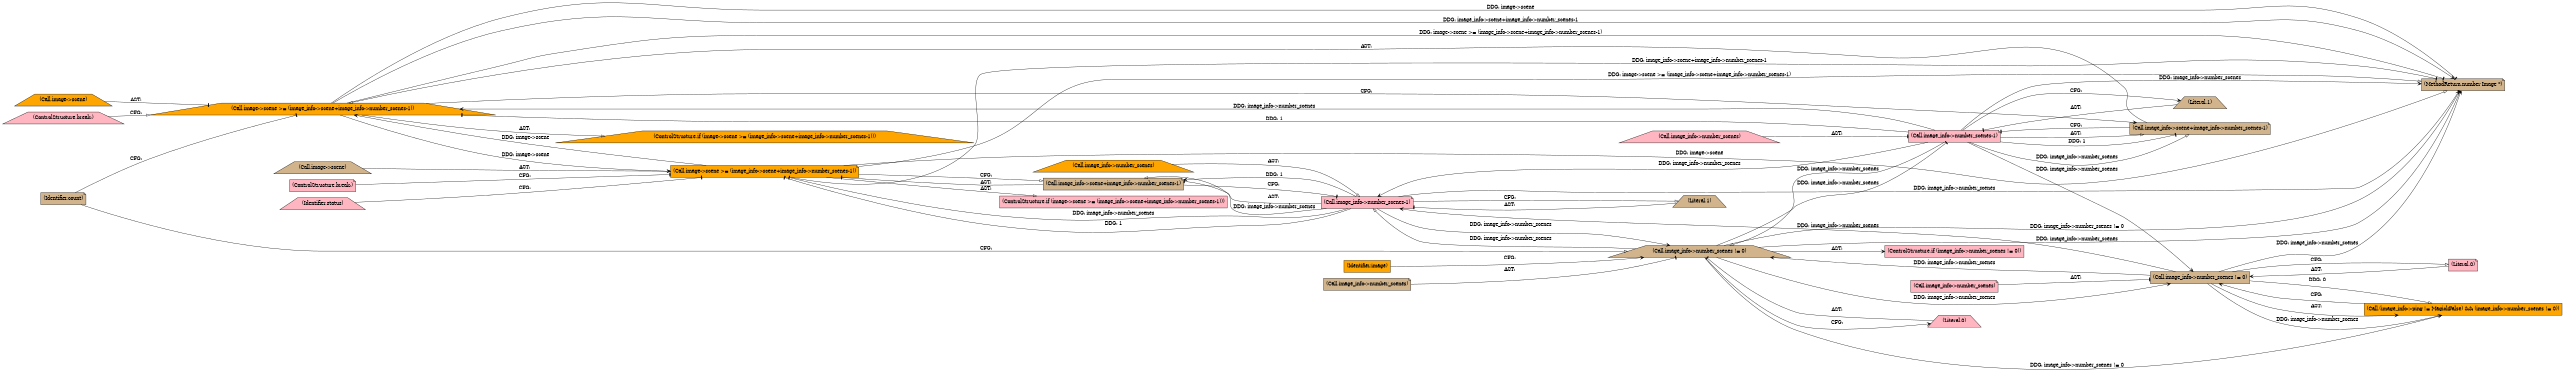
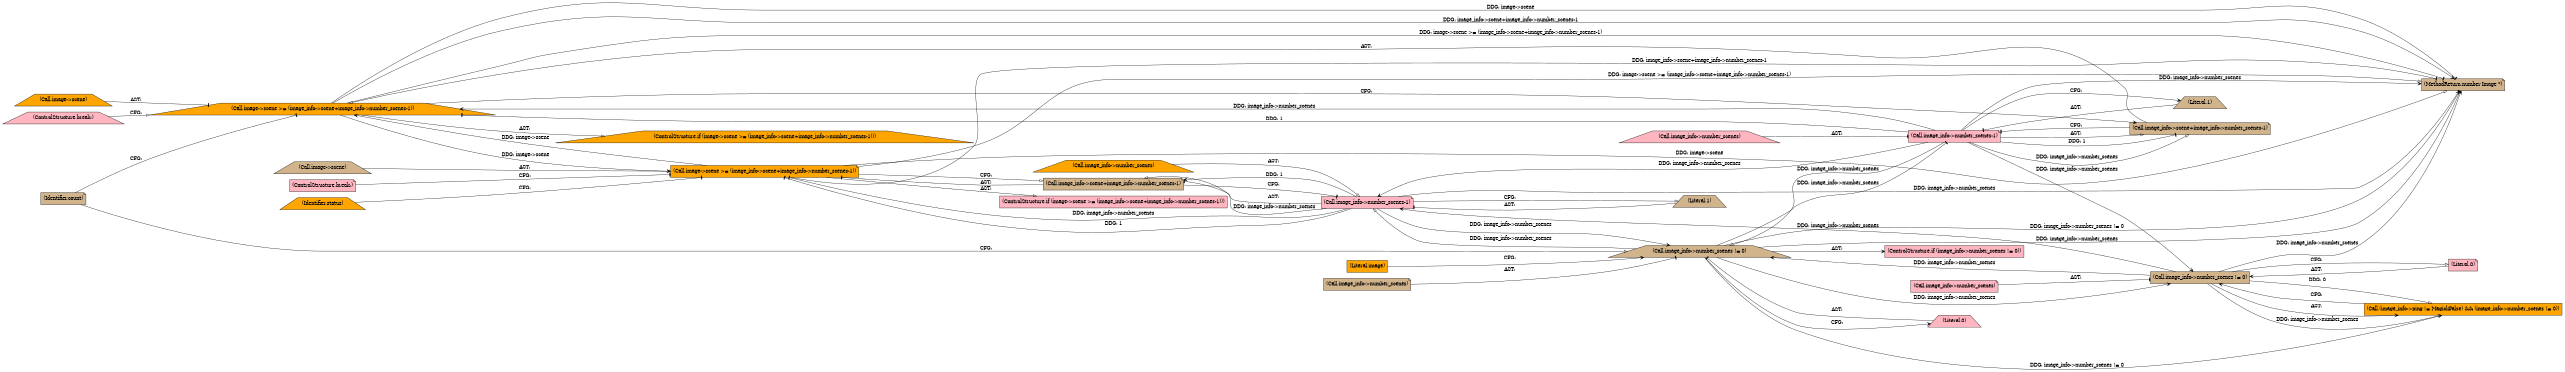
(323, 204) -> (323, 204)
(1367, 266) -> (1367, 266)
